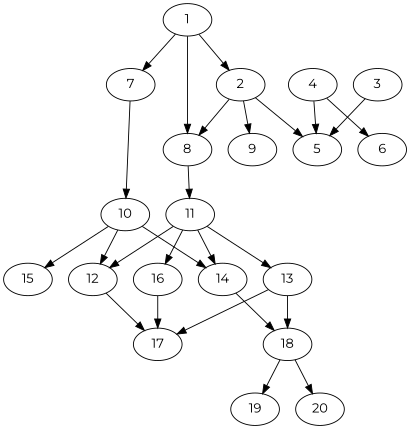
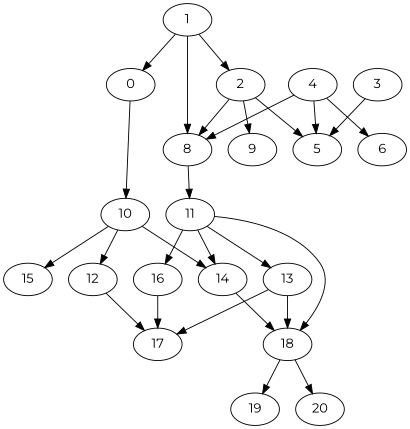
(131, 85) -> (131, 85)
none -> (254, 115)
(145, 245) -> (301, 245)
